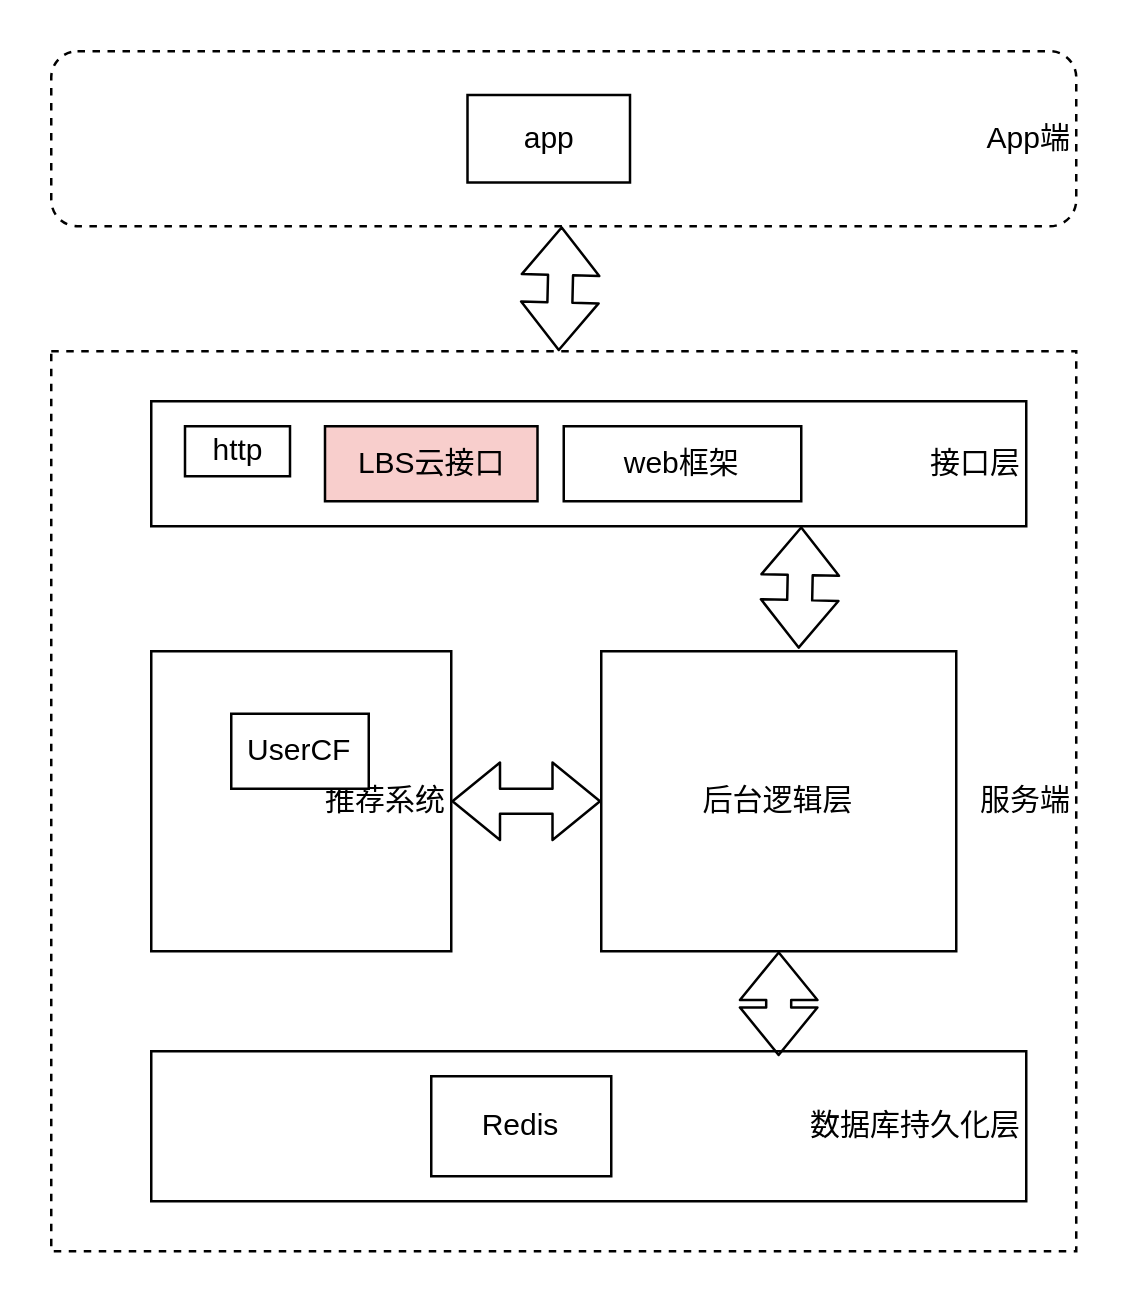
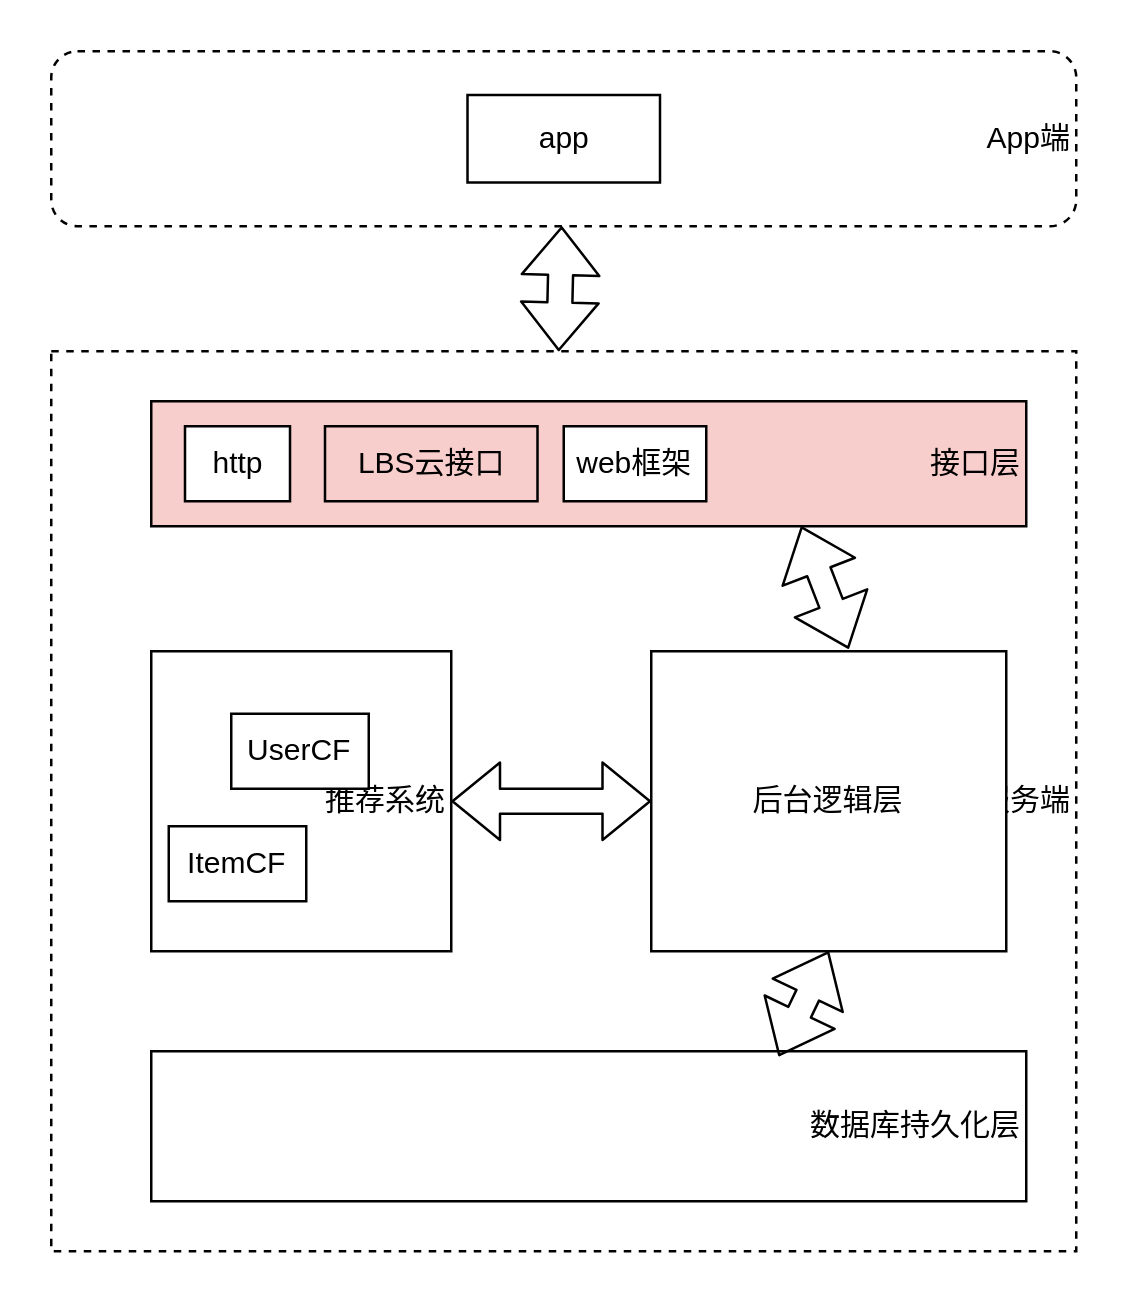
(549, 139) -> (564, 139)
(238, 451) -> (238, 464)
(683, 464) -> (635, 464)
(976, 464) -> (976, 464)
(779, 801) -> (829, 801)
none -> (238, 864)
(521, 1126) -> none
